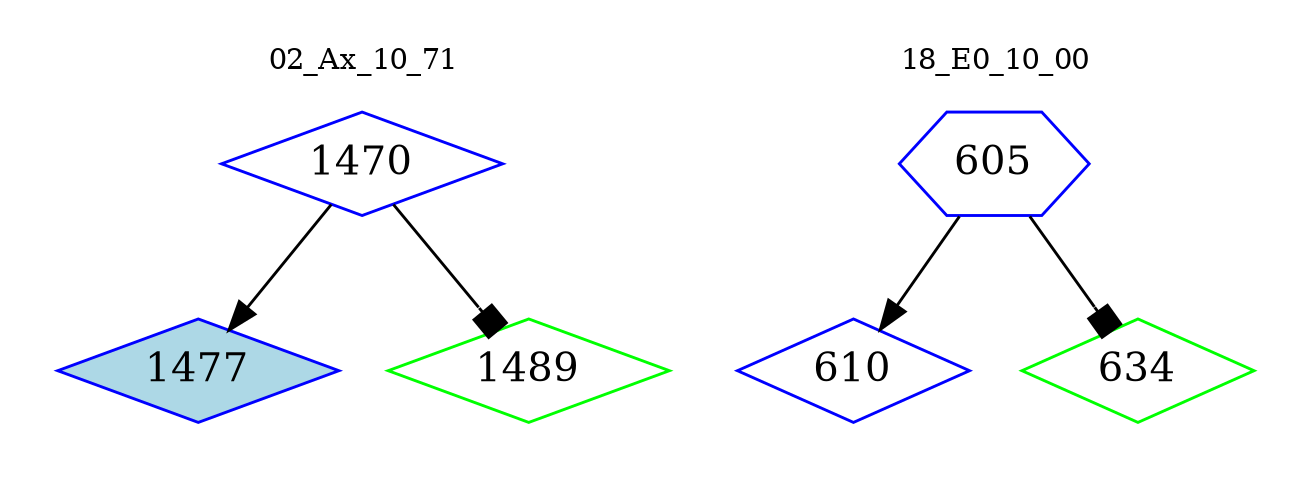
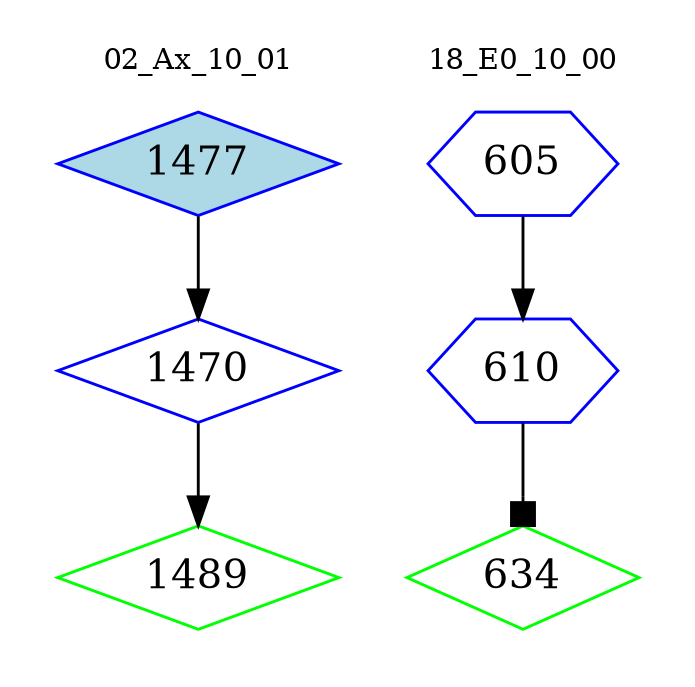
(364, 62) -> (198, 62)
(289, 256) -> (198, 253)
(436, 256) -> (198, 460)
(1062, 262) -> (523, 460)
(853, 371) -> (523, 371)
